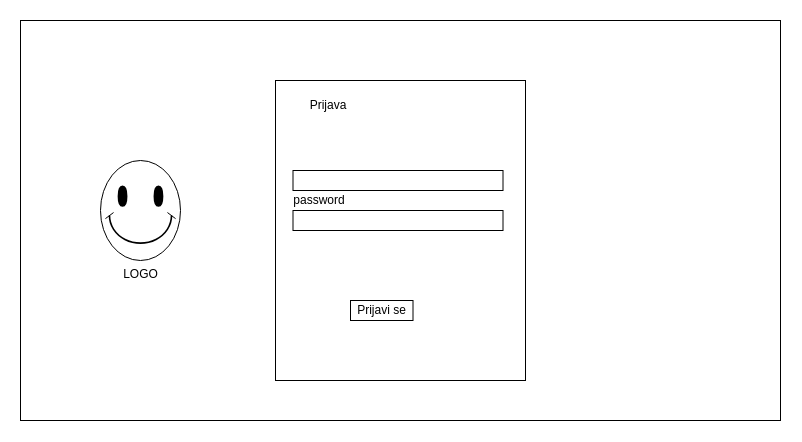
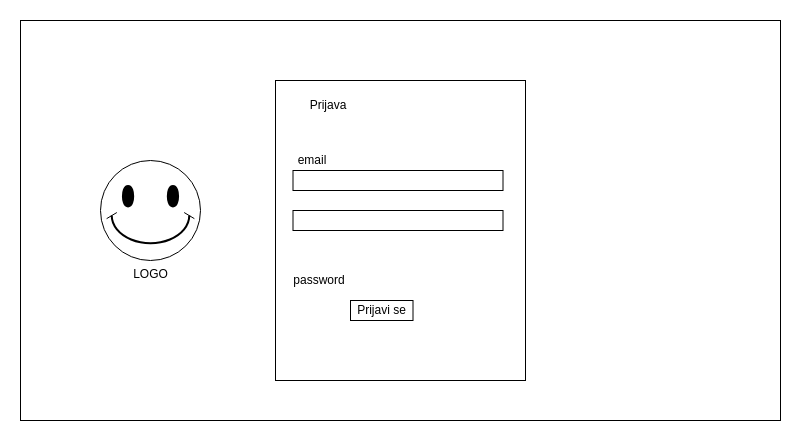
none -> (312, 161)
(319, 201) -> (319, 281)
(141, 211) -> (151, 211)
